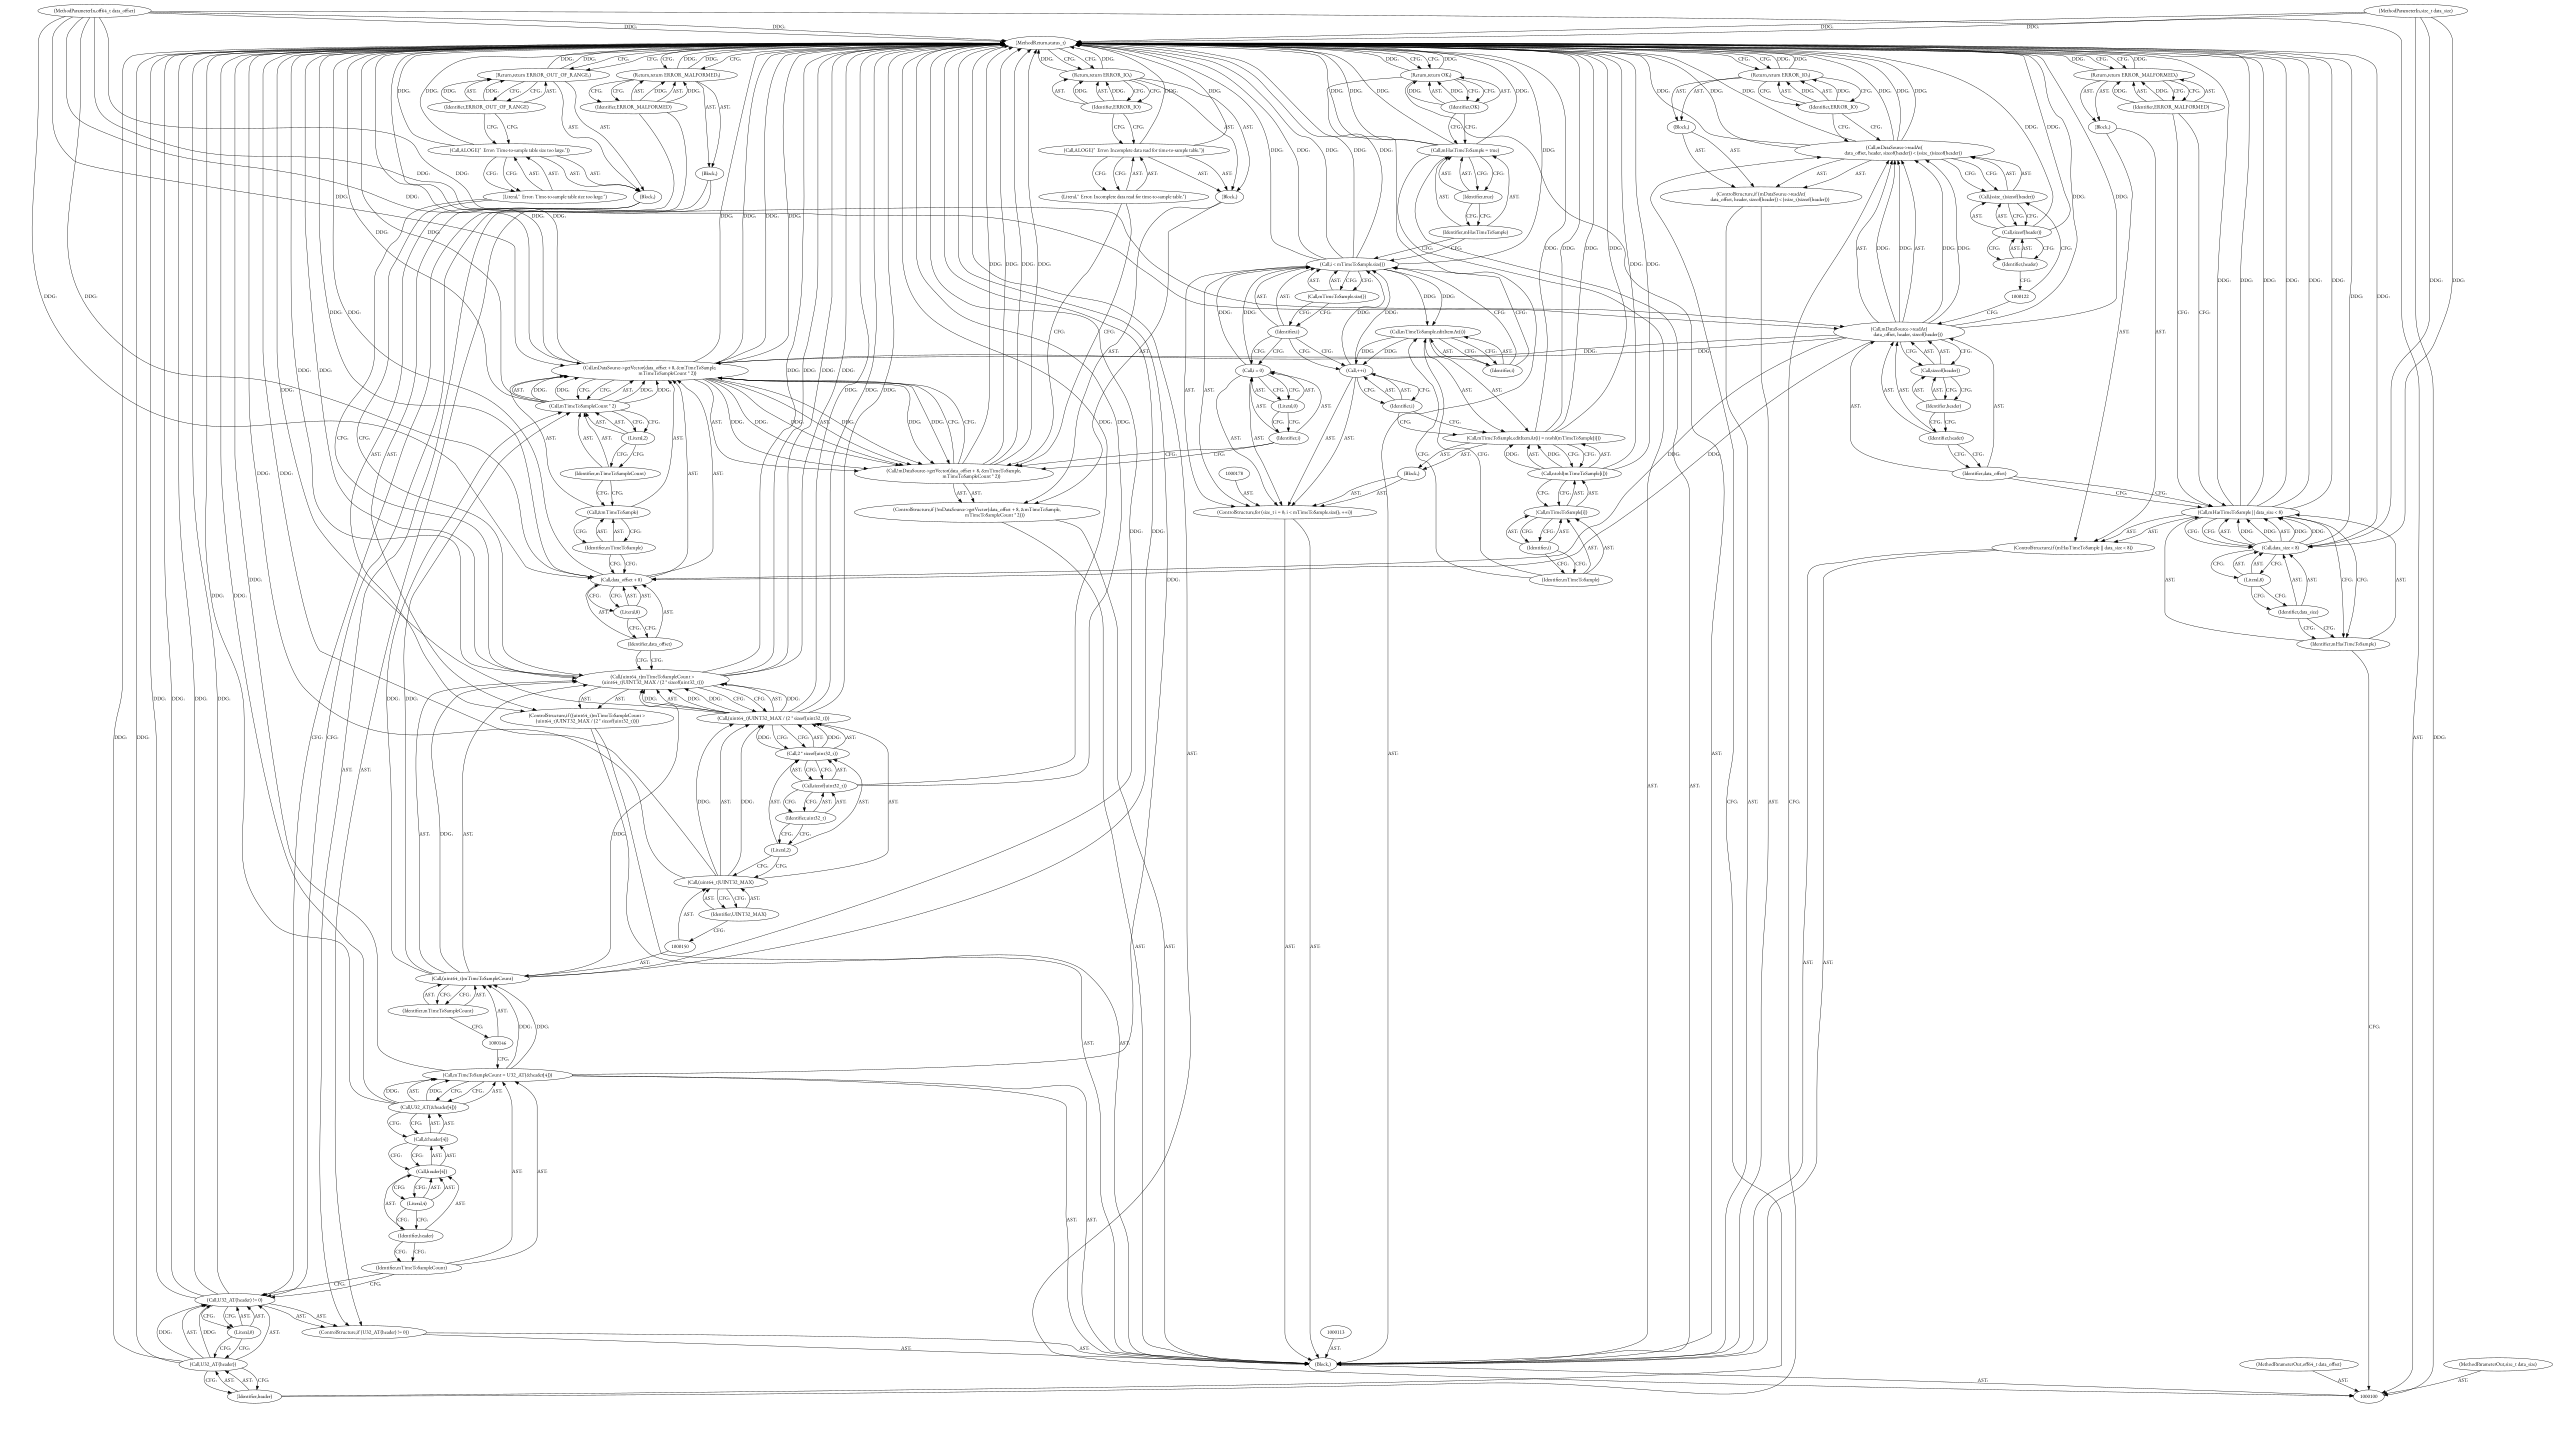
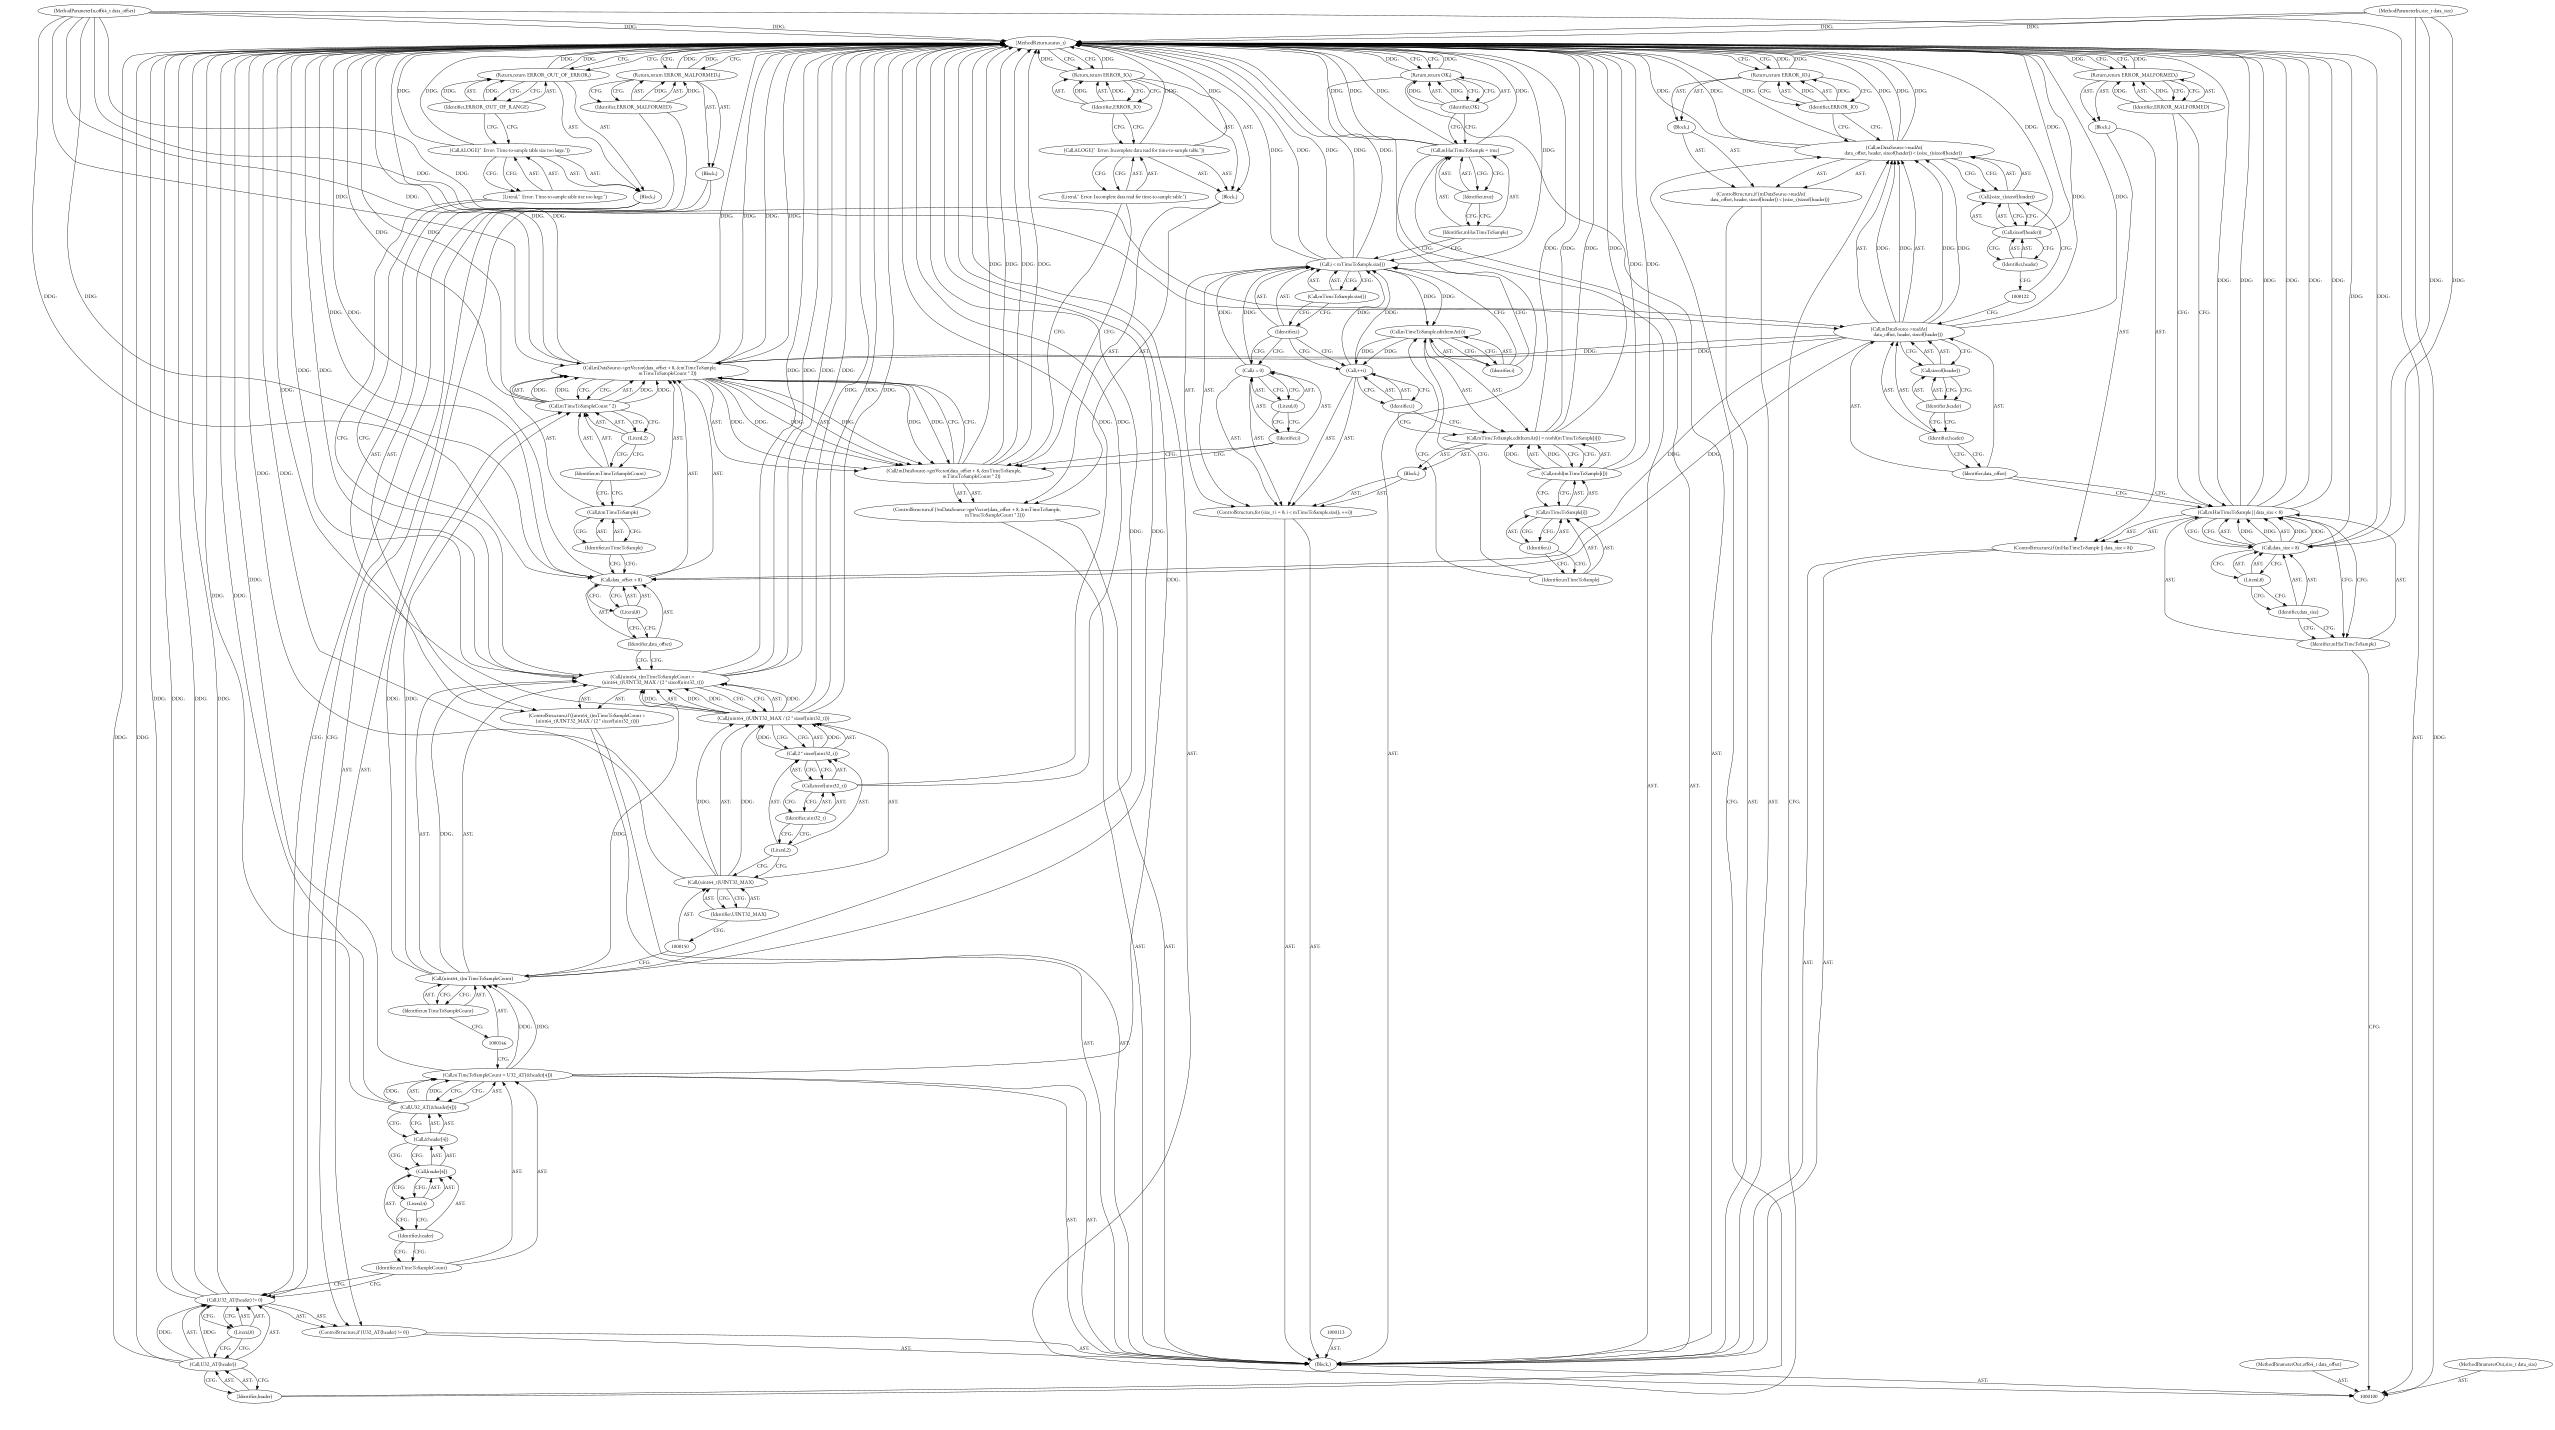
(543, 75) -> (543, 75)
(1234, 474) -> none
(646, 963) -> (646, 963)
